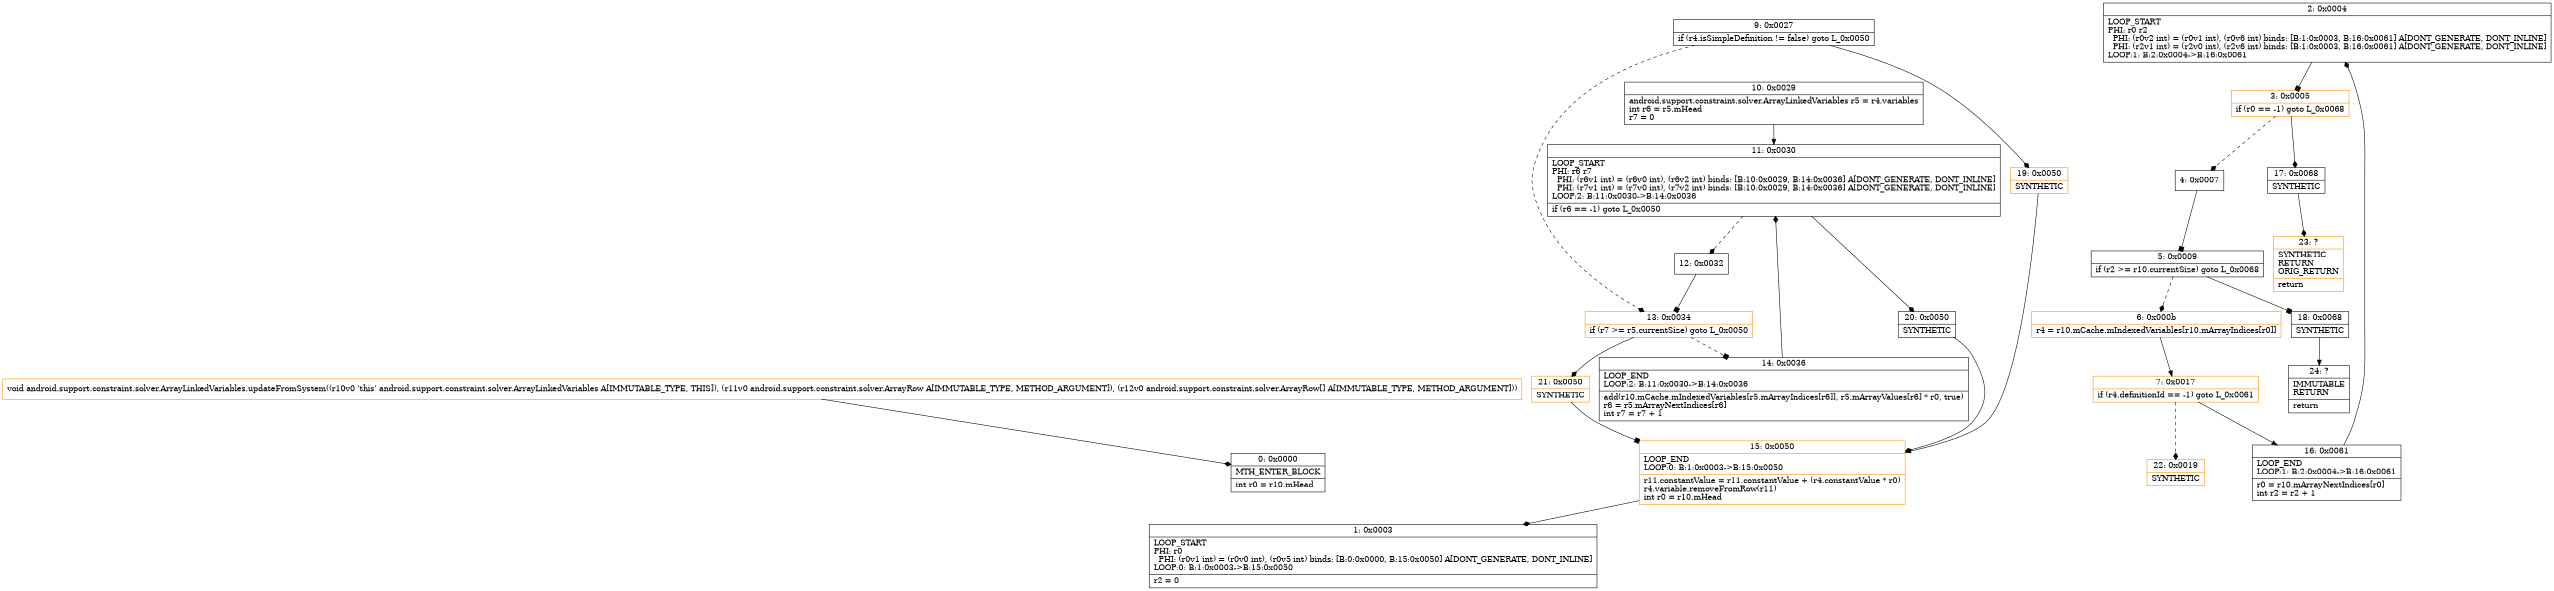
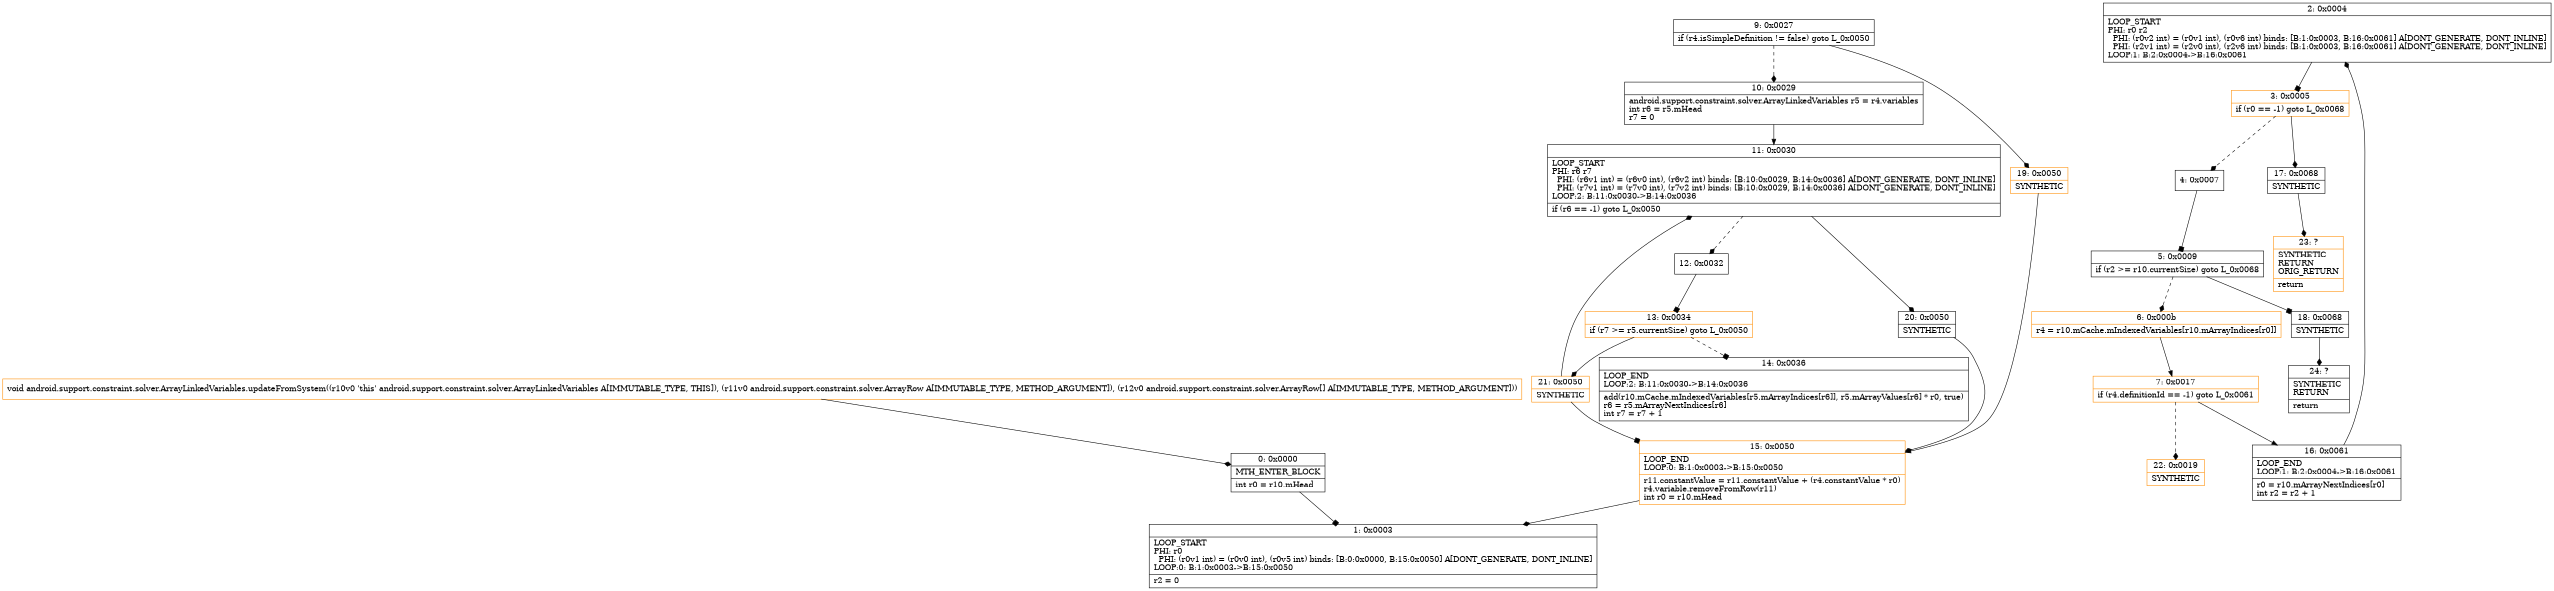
(1538, 155) -> (1774, 60)
(1779, 290) -> (1602, 282)
(2320, 349) -> (2320, 349)
(2319, 384) -> (2317, 384)
none -> (1316, 506)
